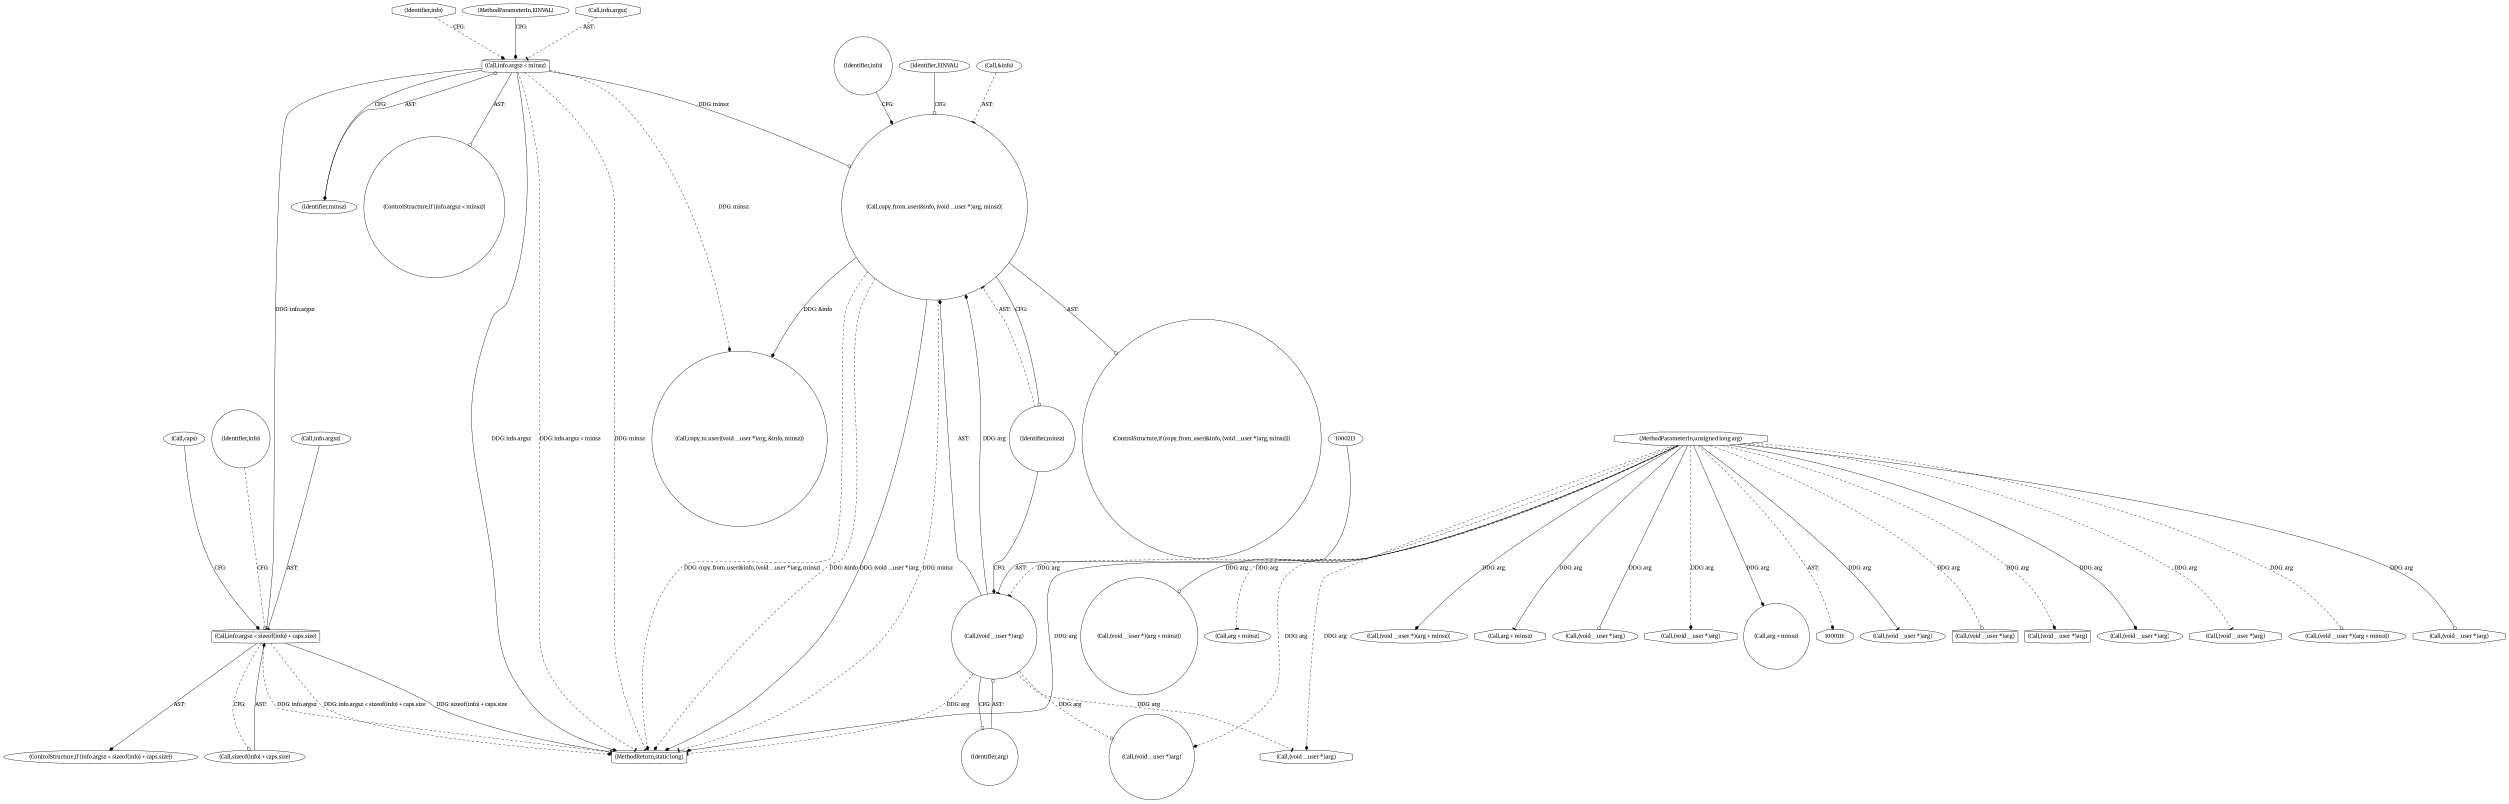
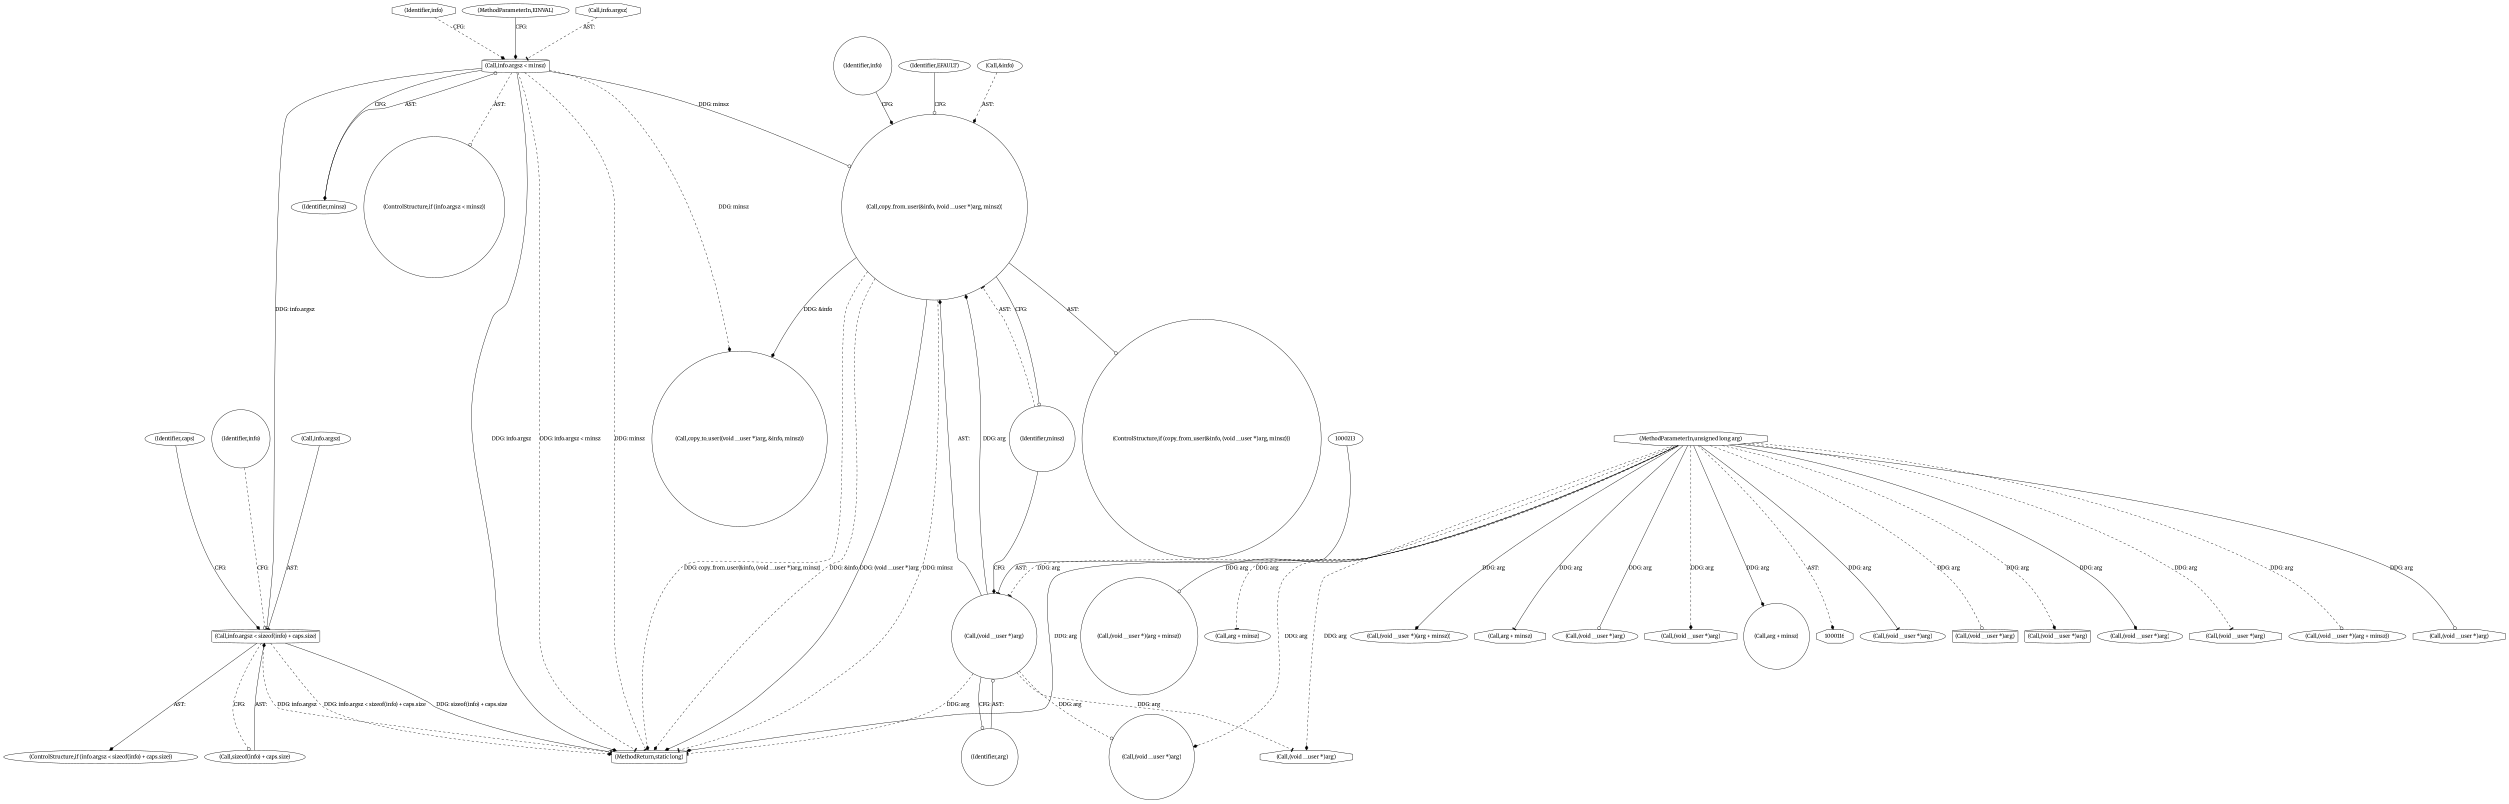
(935, 66) -> (935, 66)
(985, 97) -> (986, 96)
(491, 108) -> (491, 108)
(184, 439) -> (175, 439)
